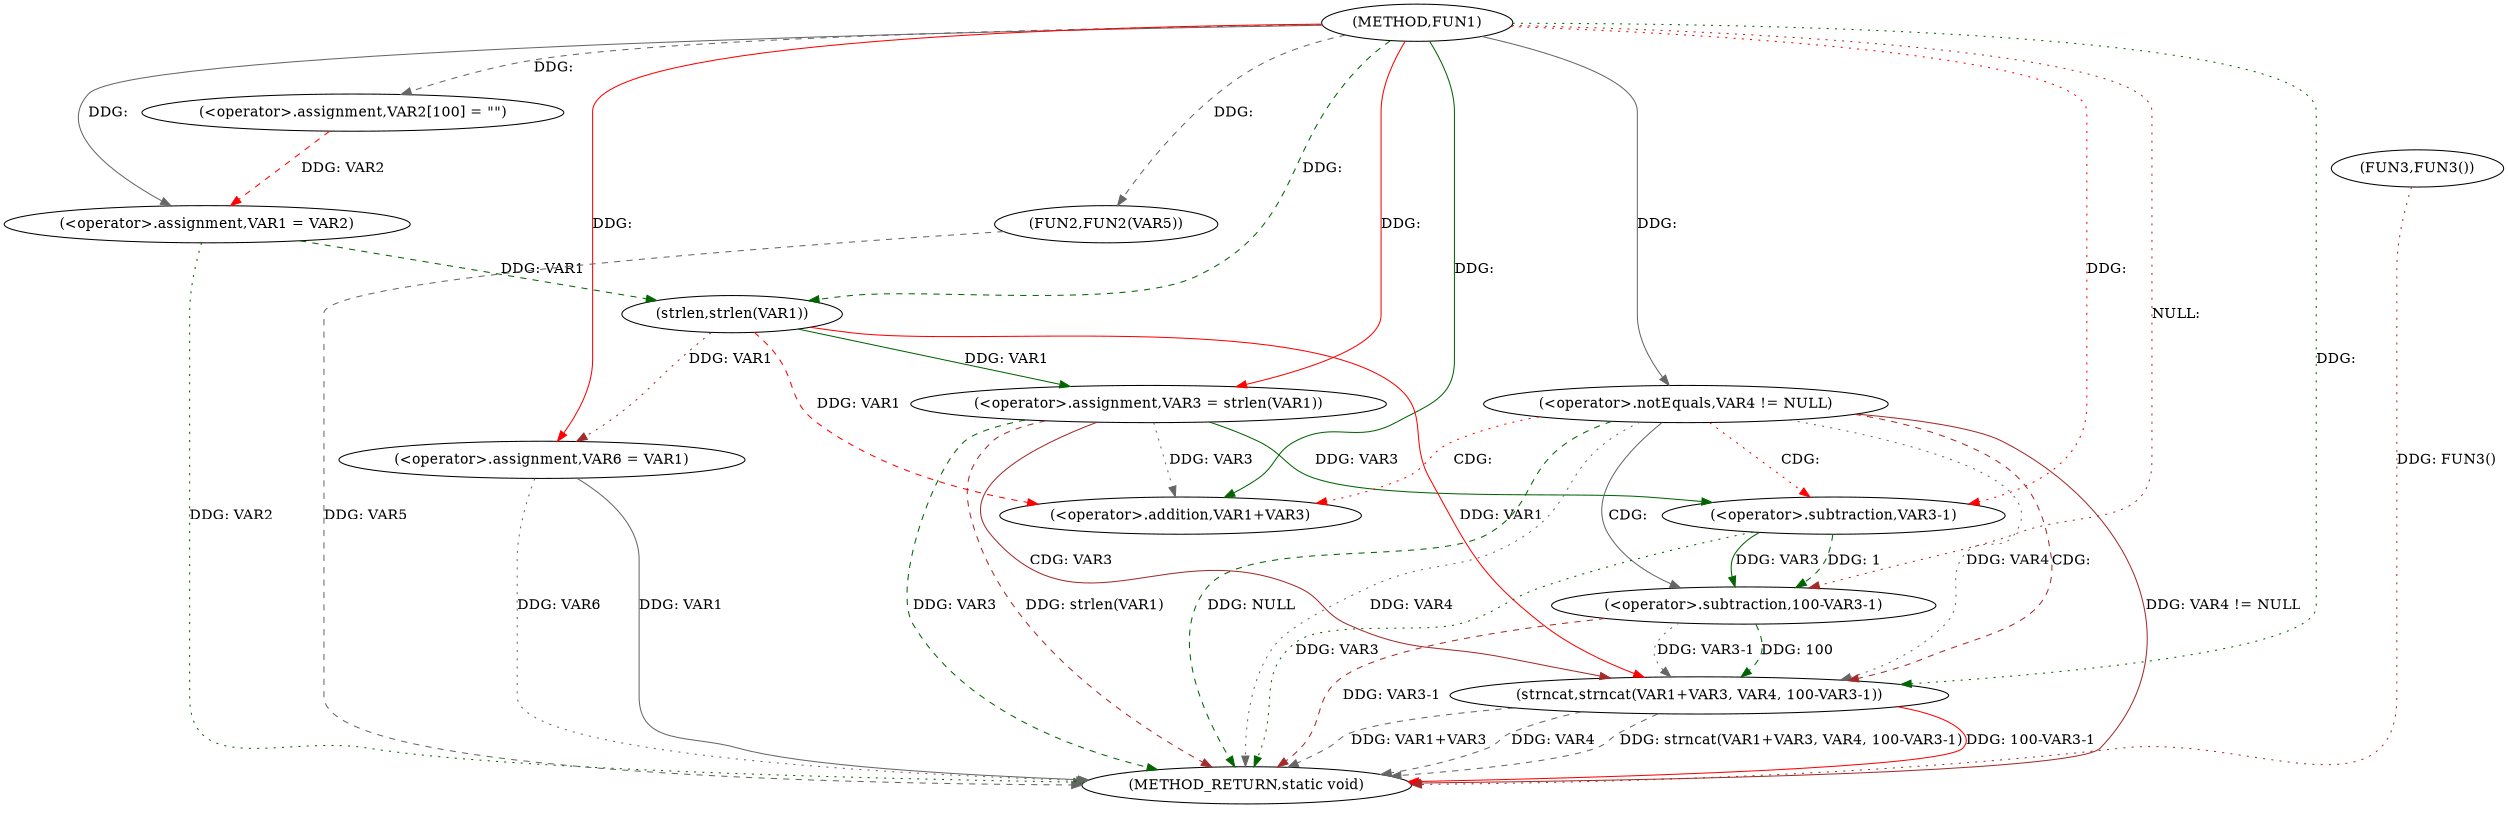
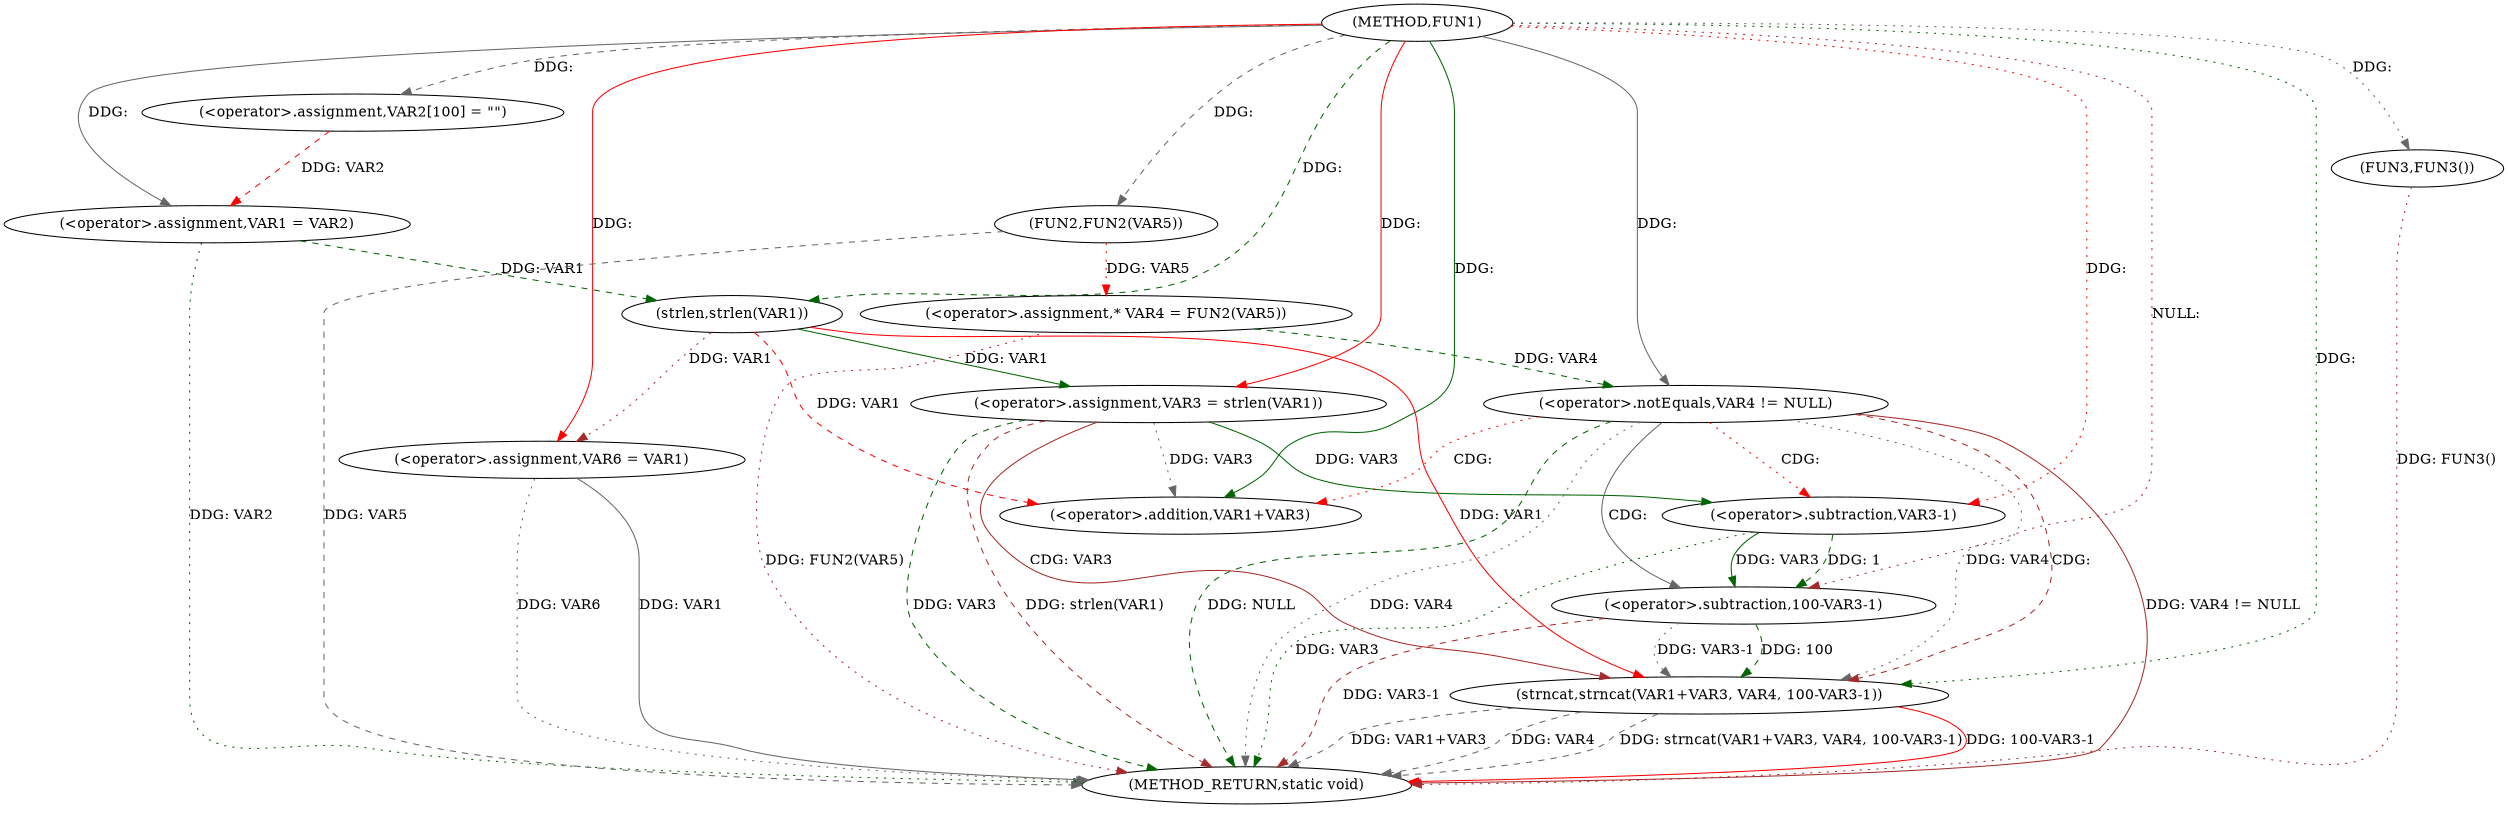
none -> (1978, 28)
none -> (1106, 314)
